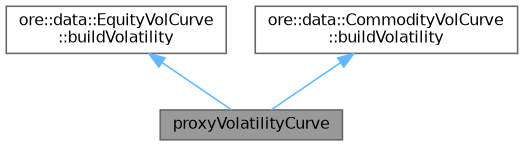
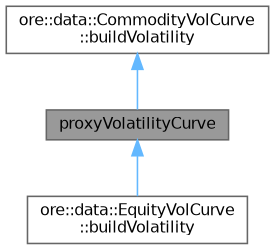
(197, 86) -> (137, 176)
